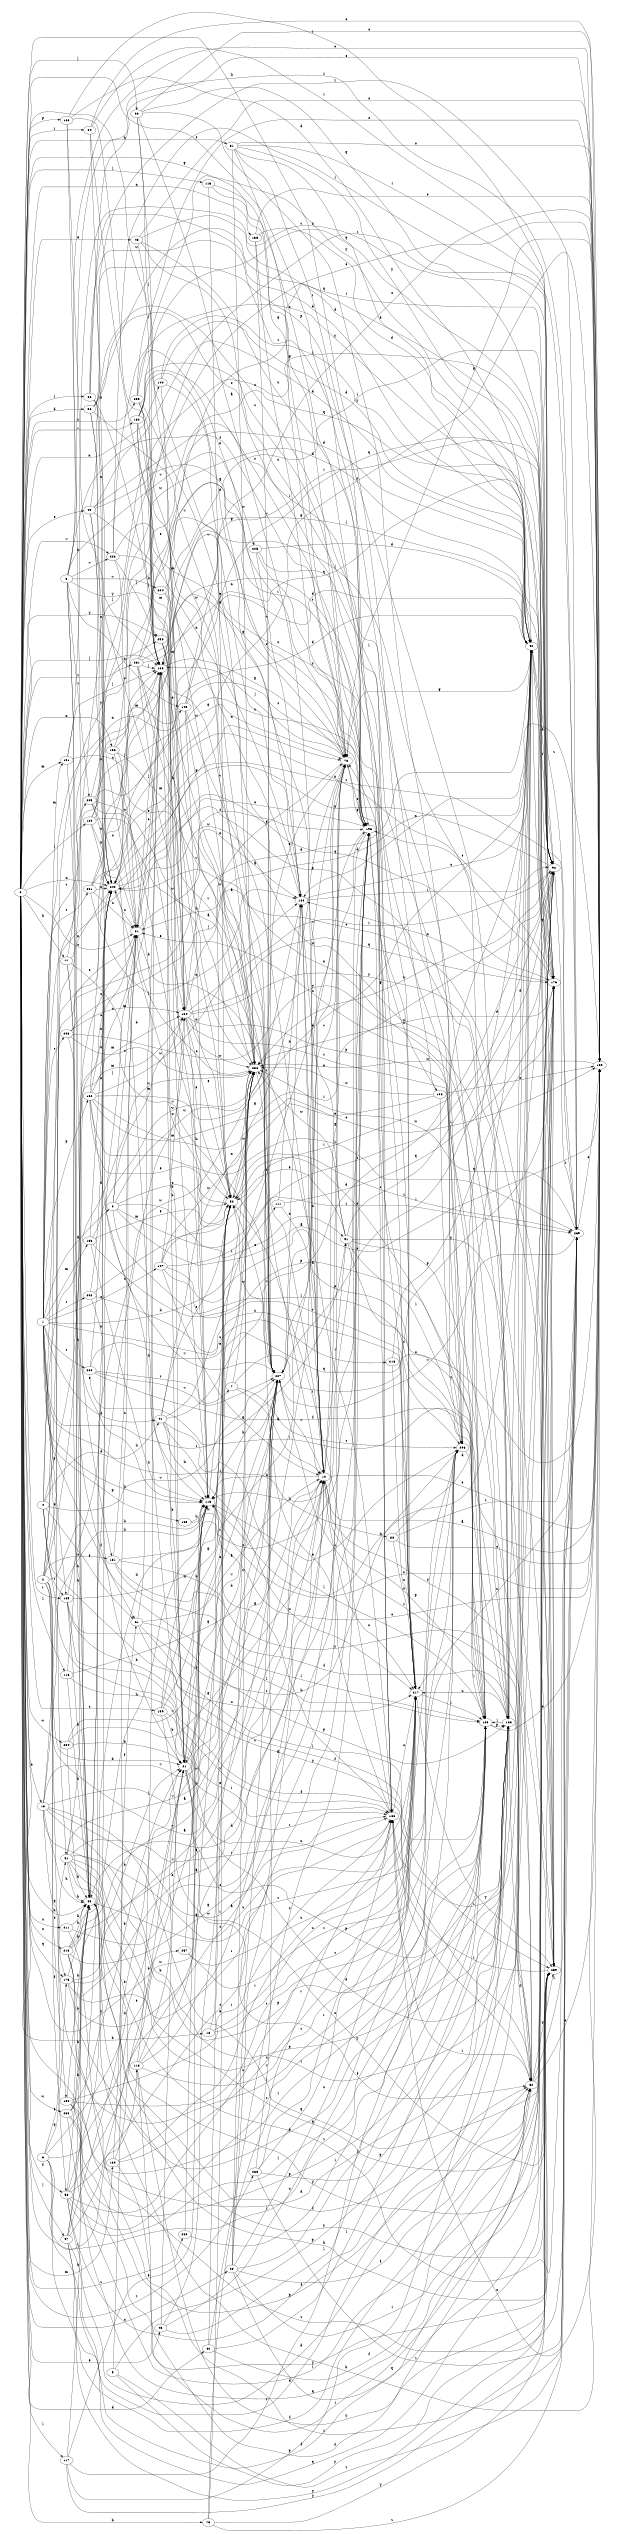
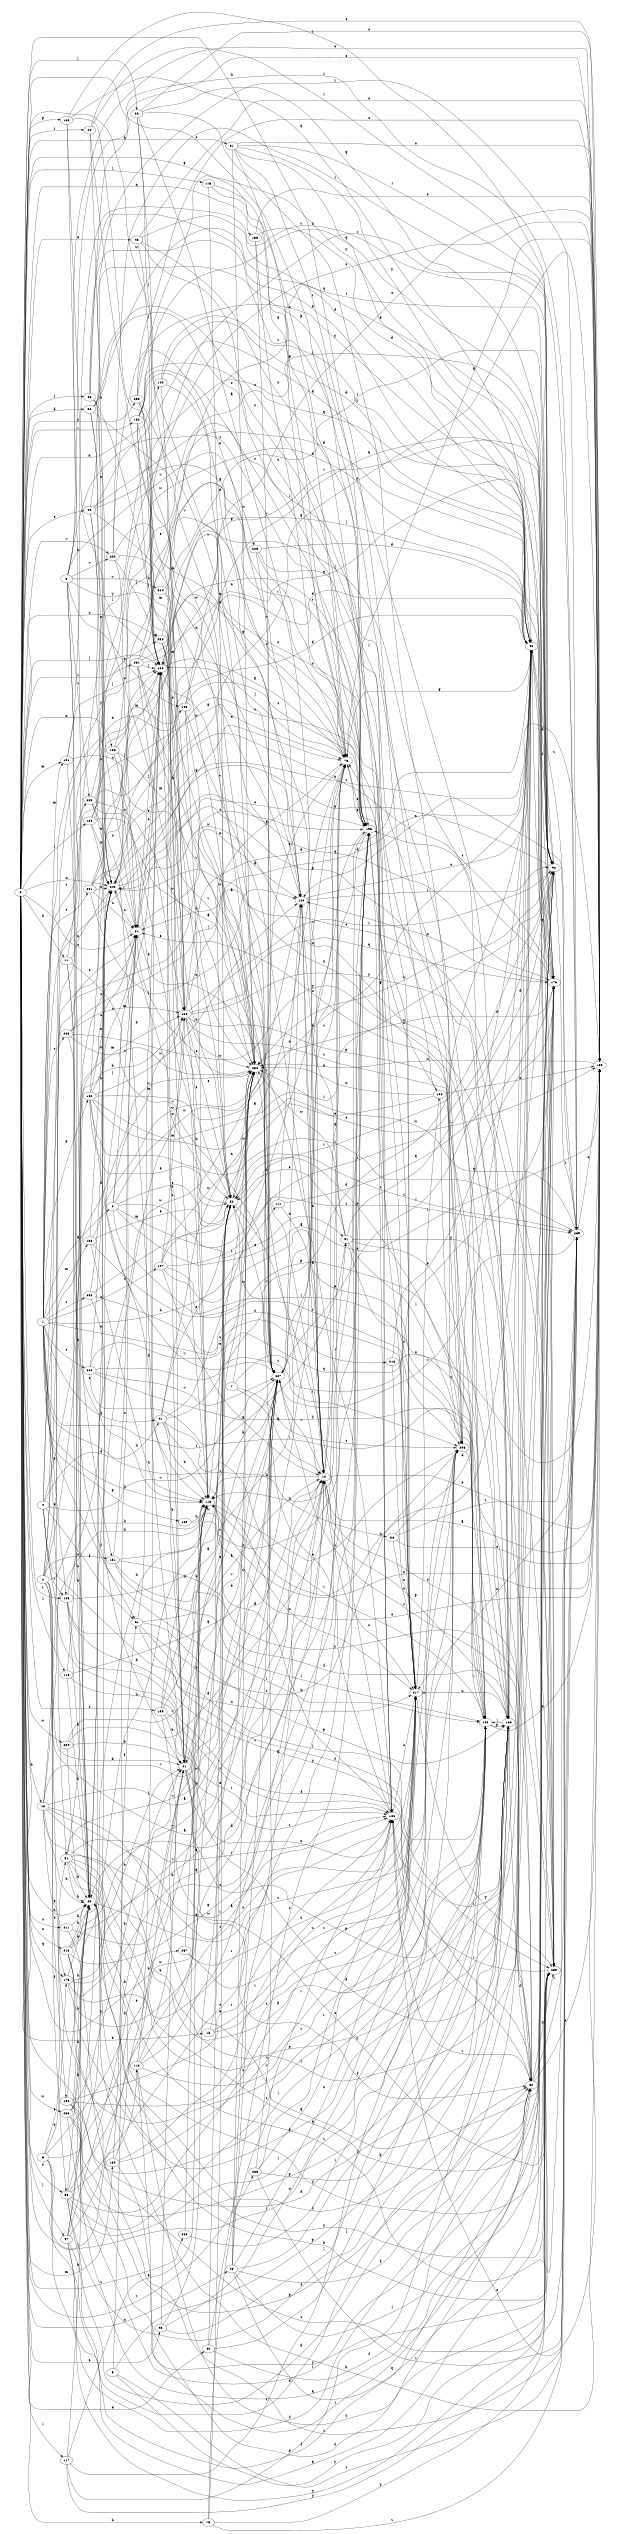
(113, 1066) -> (113, 1066)
(165, 1380) -> (283, 1368)
(453, 1706) -> (424, 1394)
